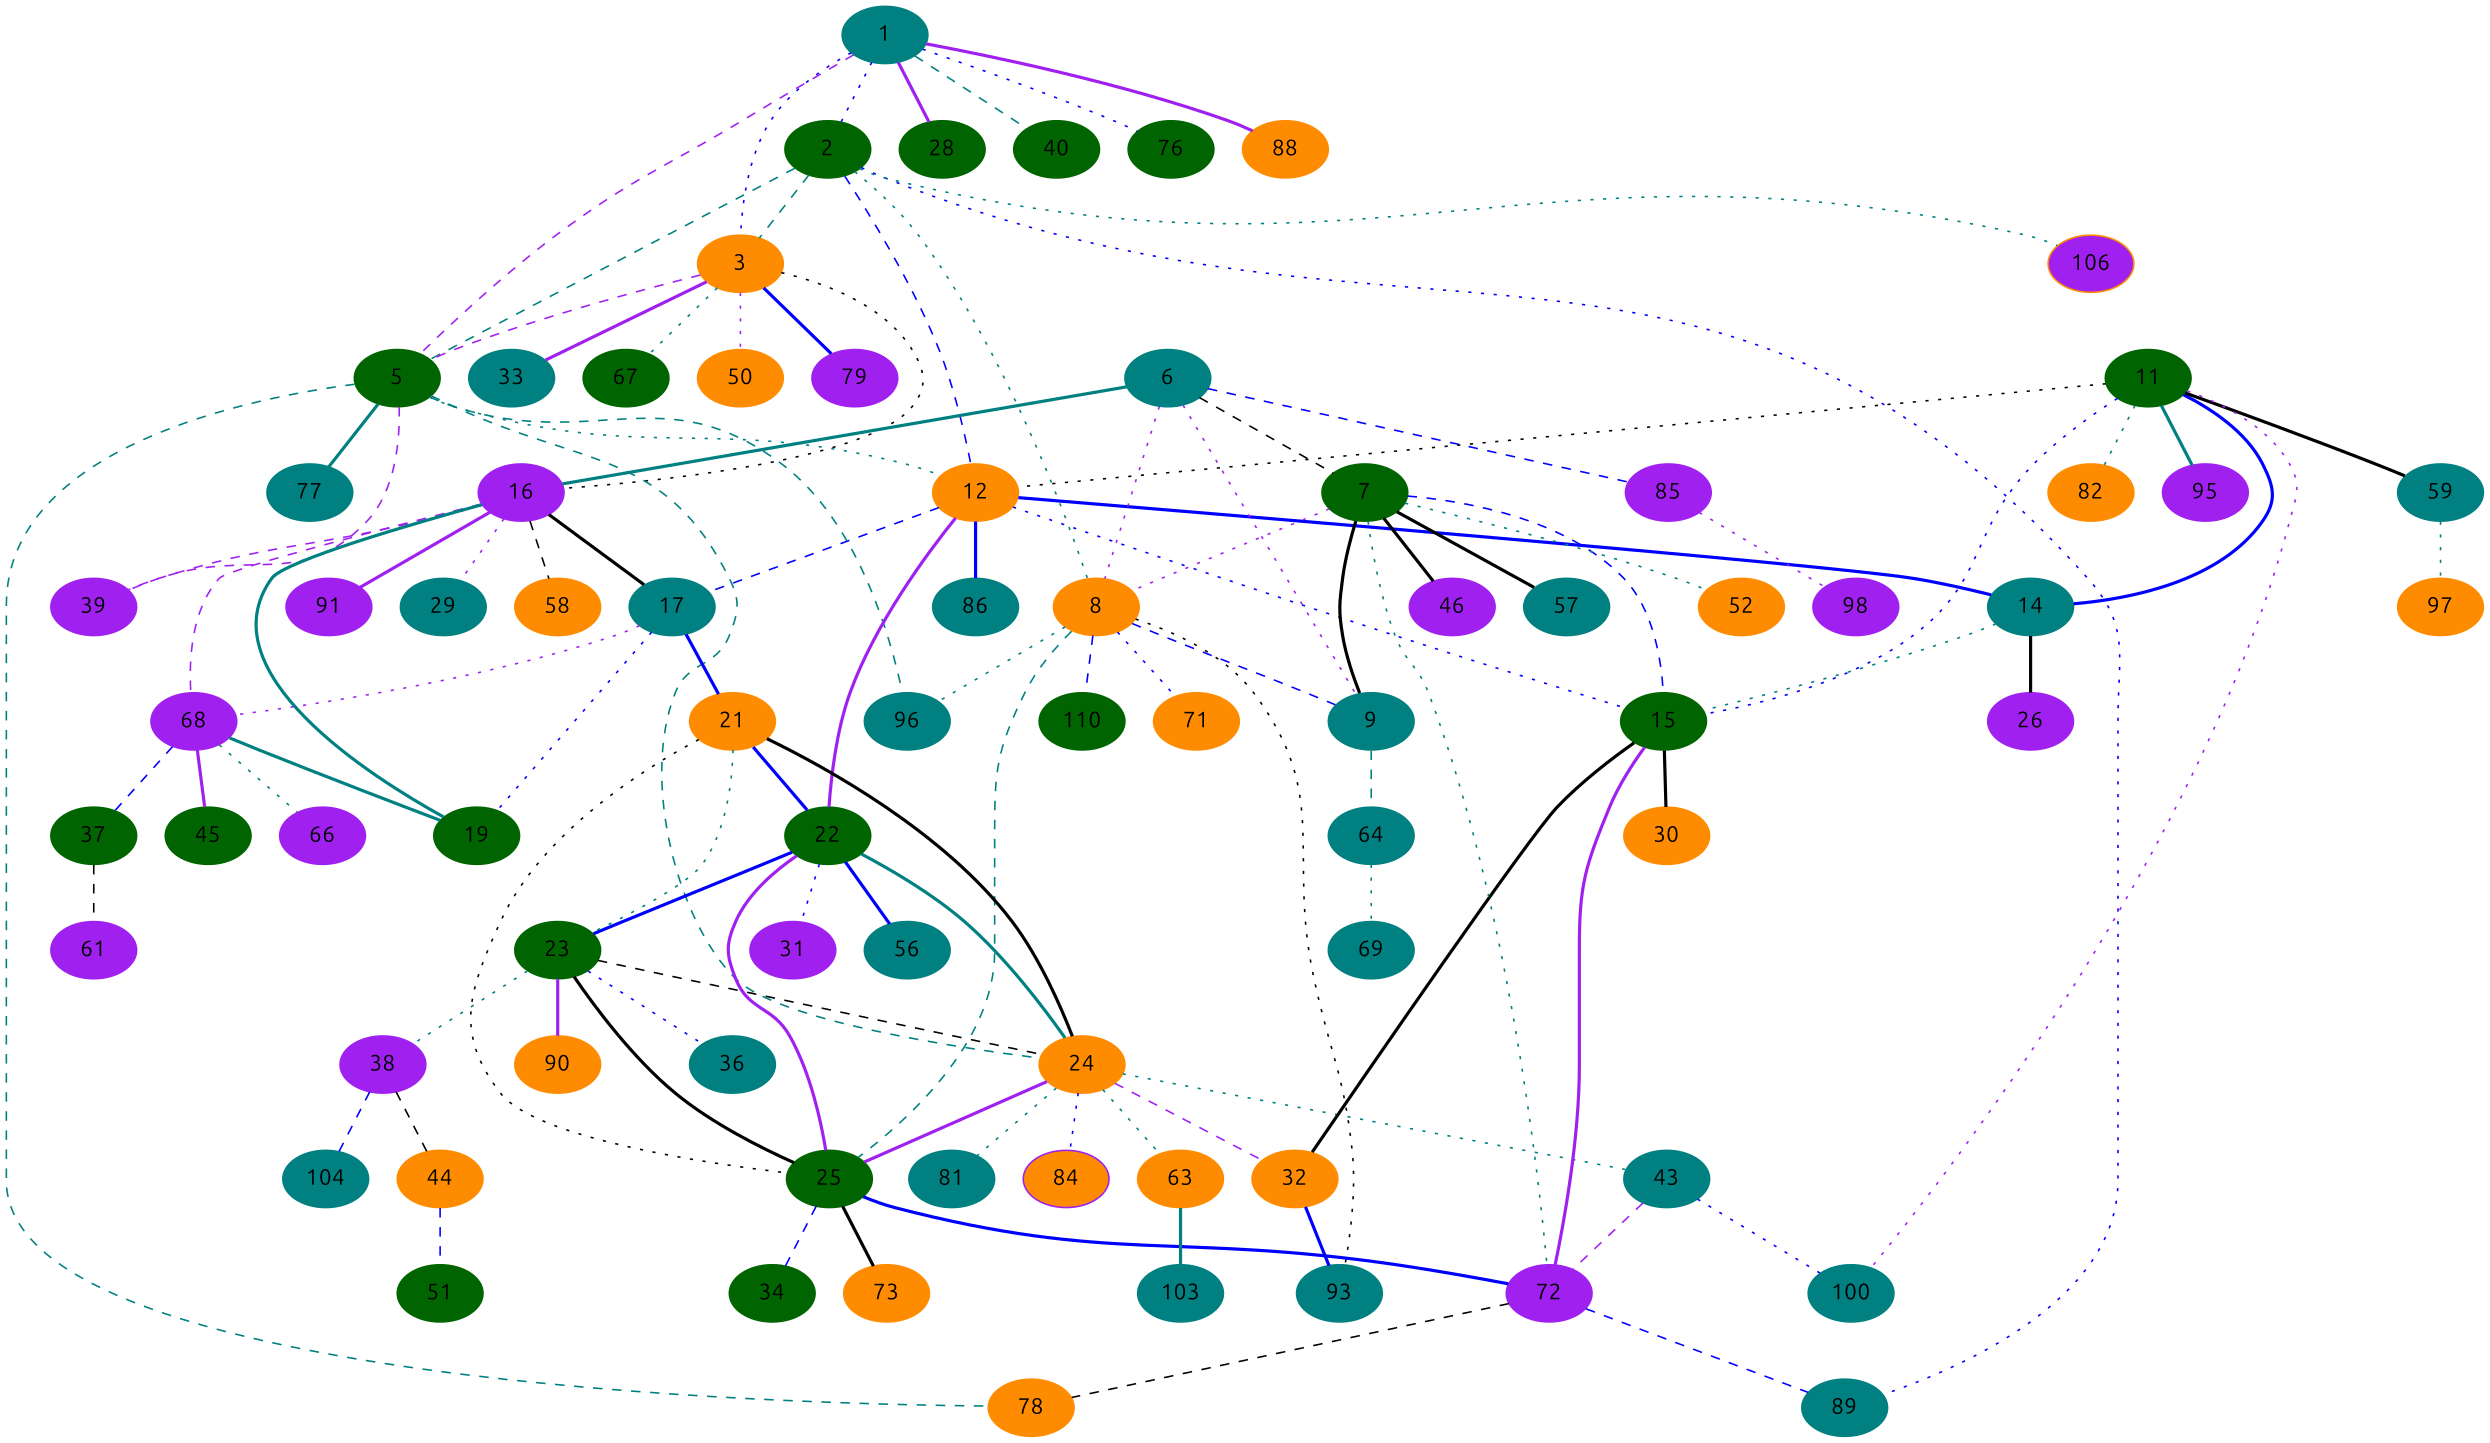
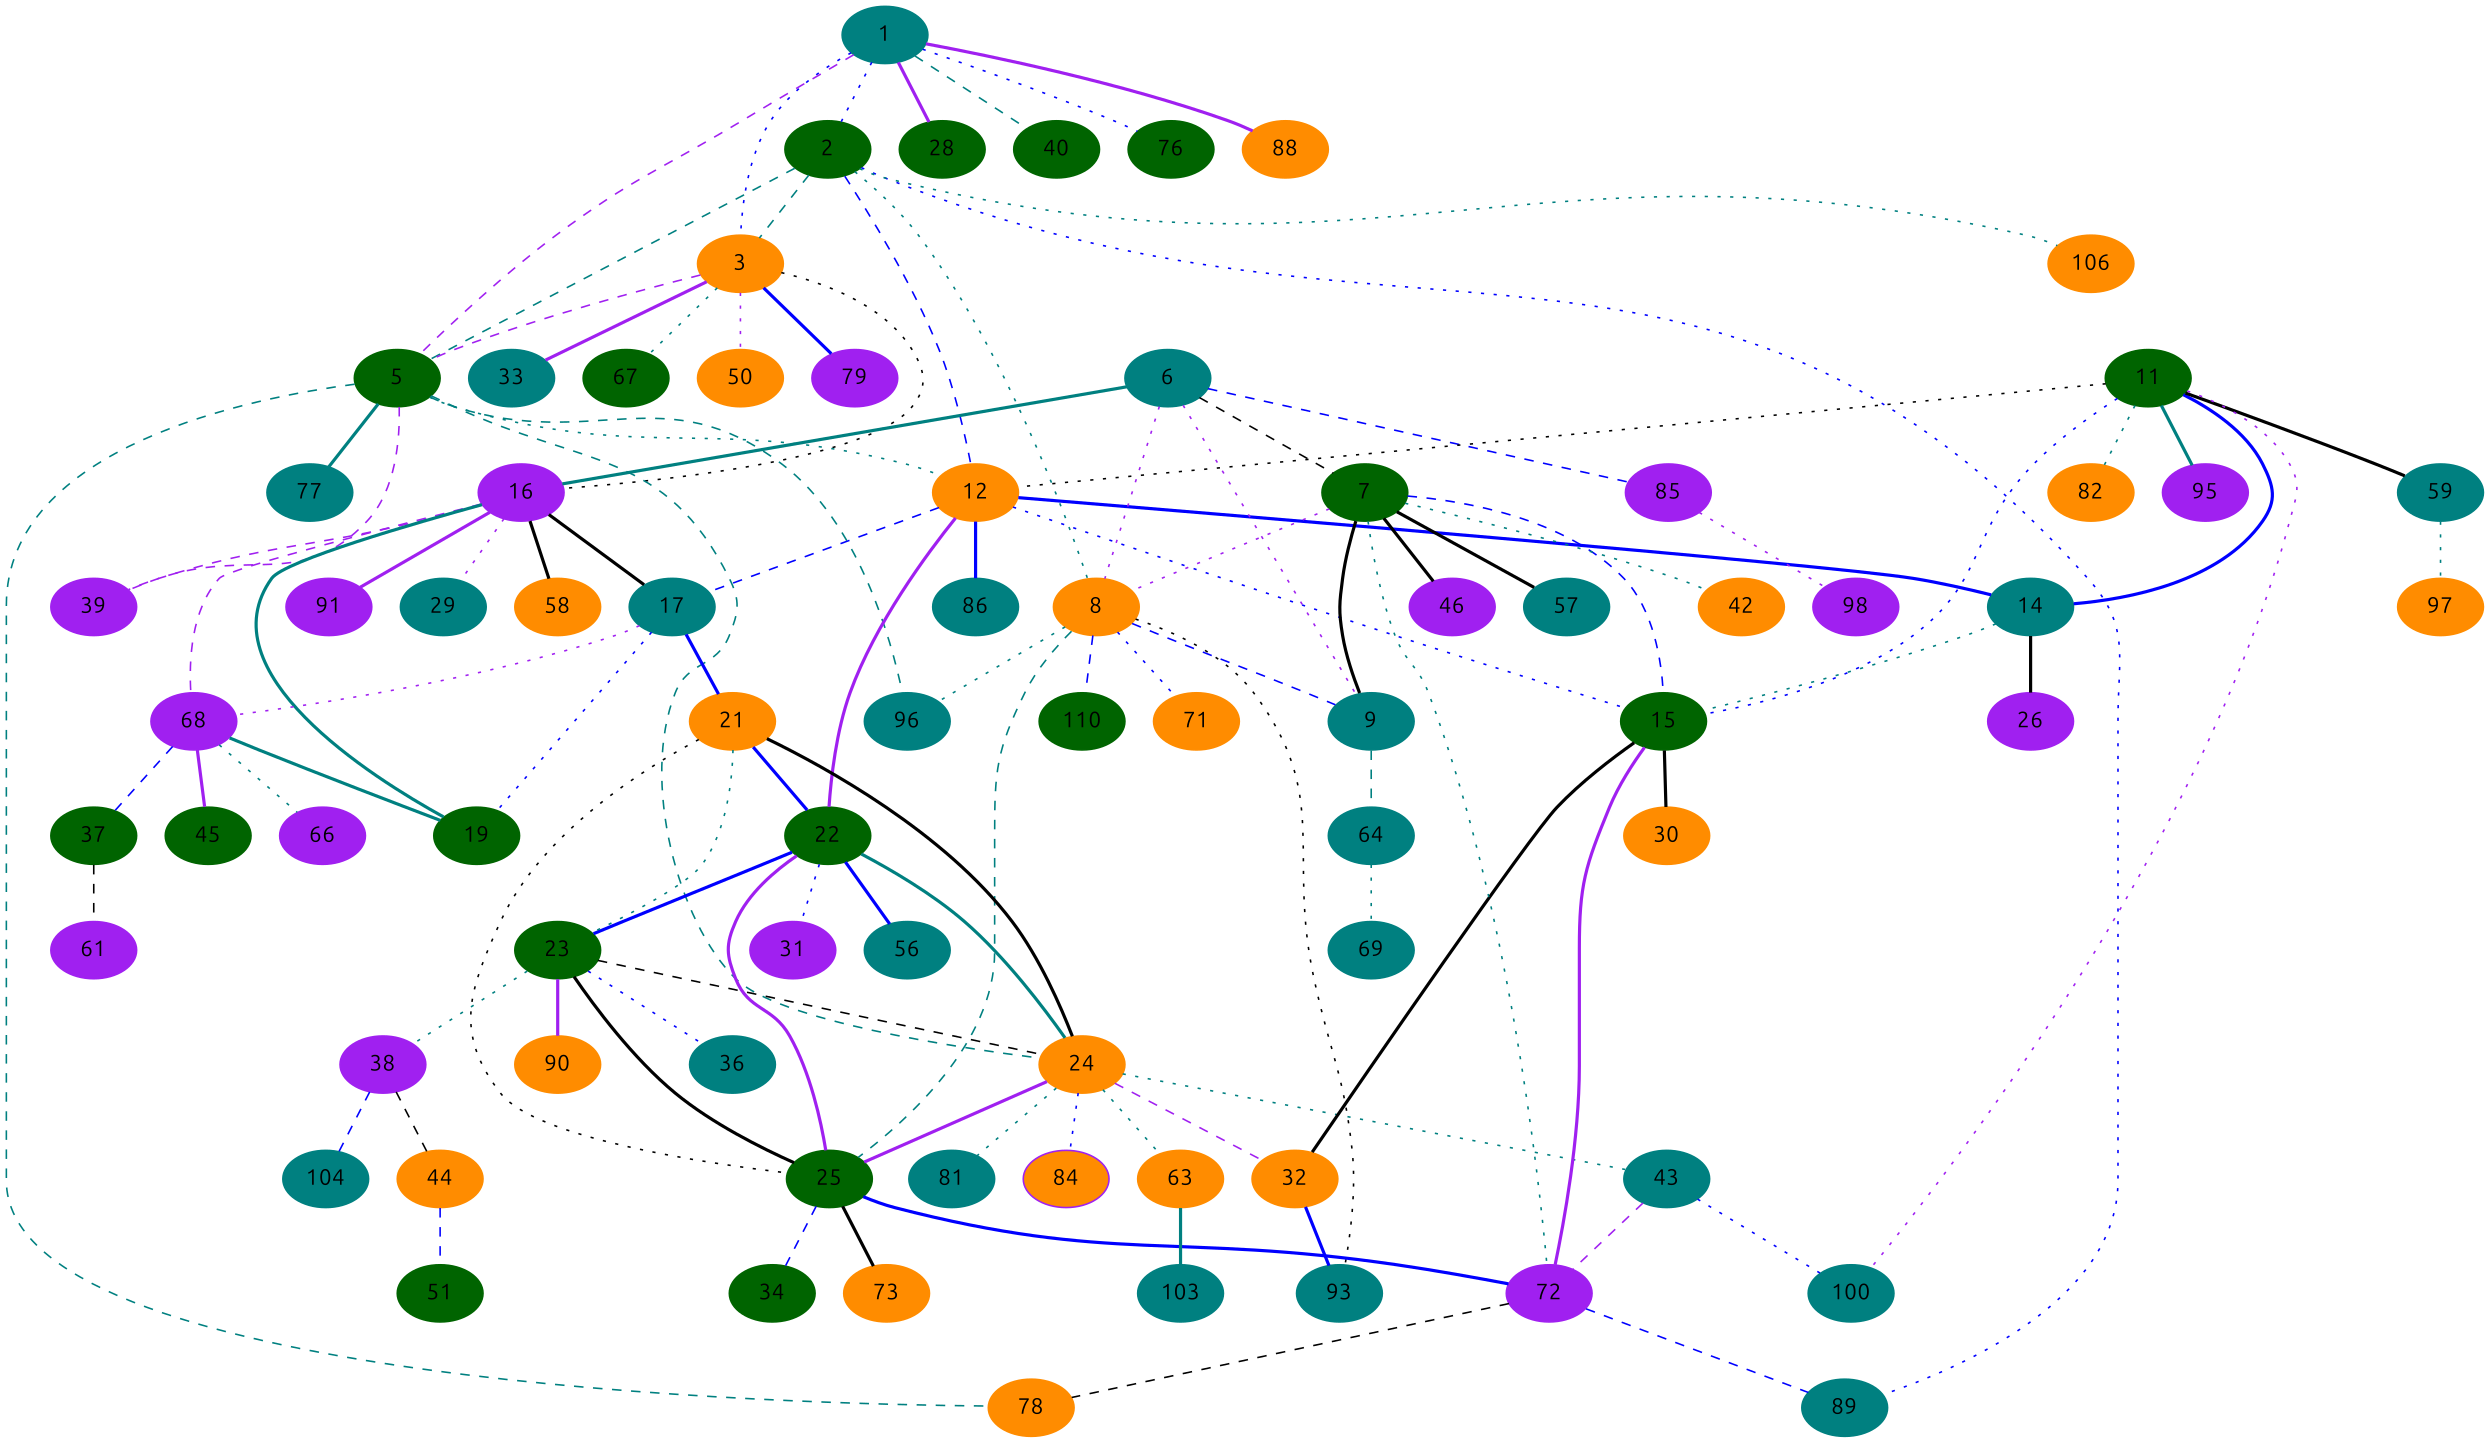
(2091, 264) -> (2091, 264)
(539, 550) -> (539, 550)
(1741, 607) -> (1741, 607)
